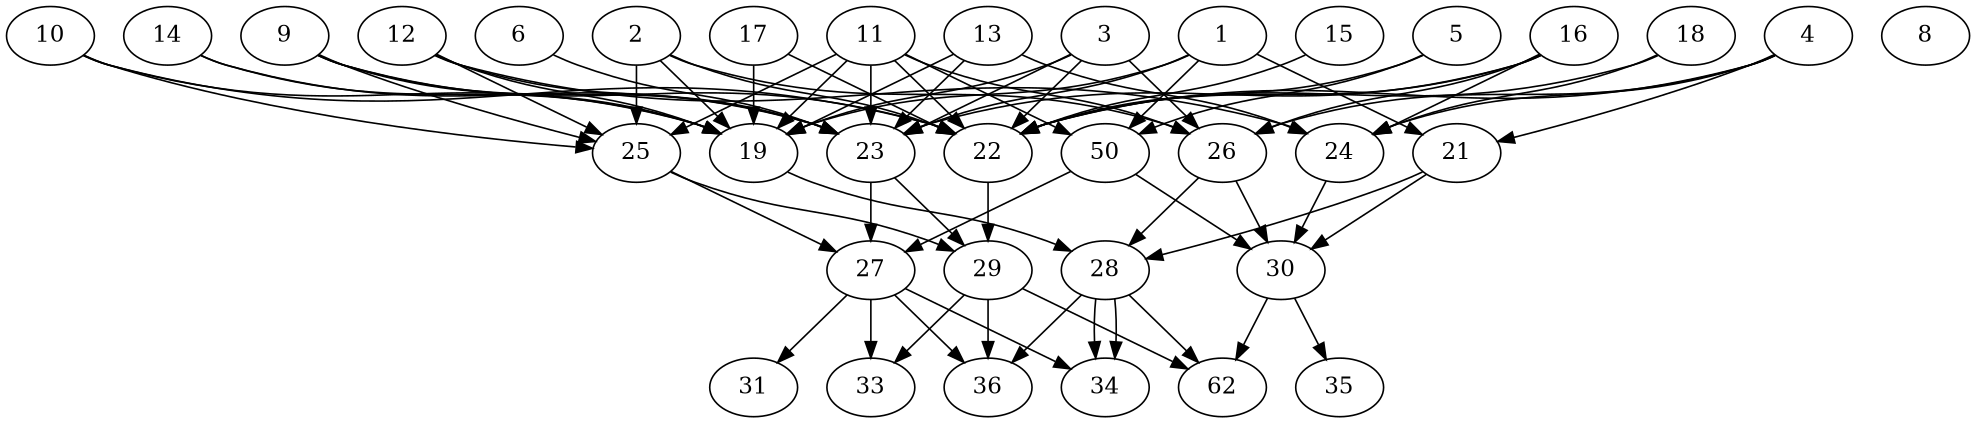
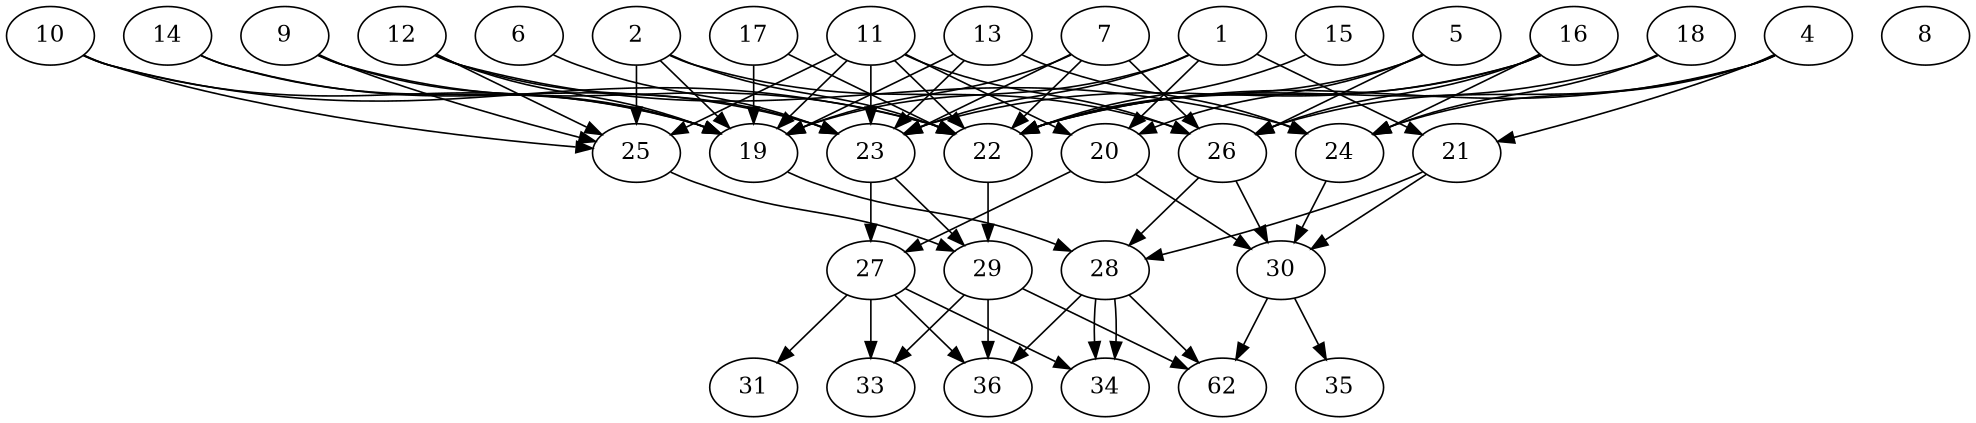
(1105, 36) -> (1105, 36)
none -> (1347, 91)
(569, 94) -> none
(1105, 153) -> (1105, 153)
(750, 210) -> none
